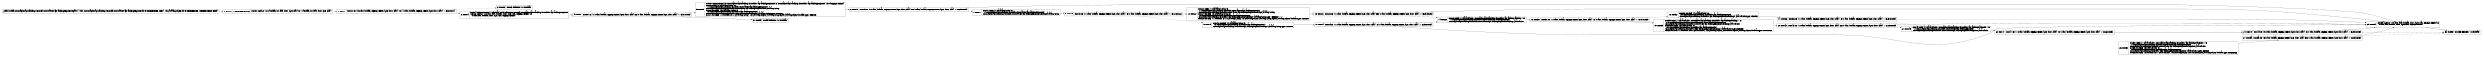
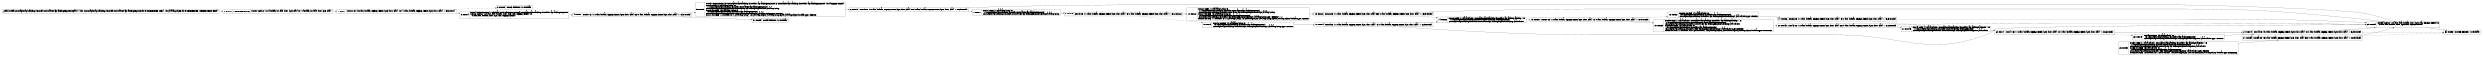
none -> (2178, 37)
